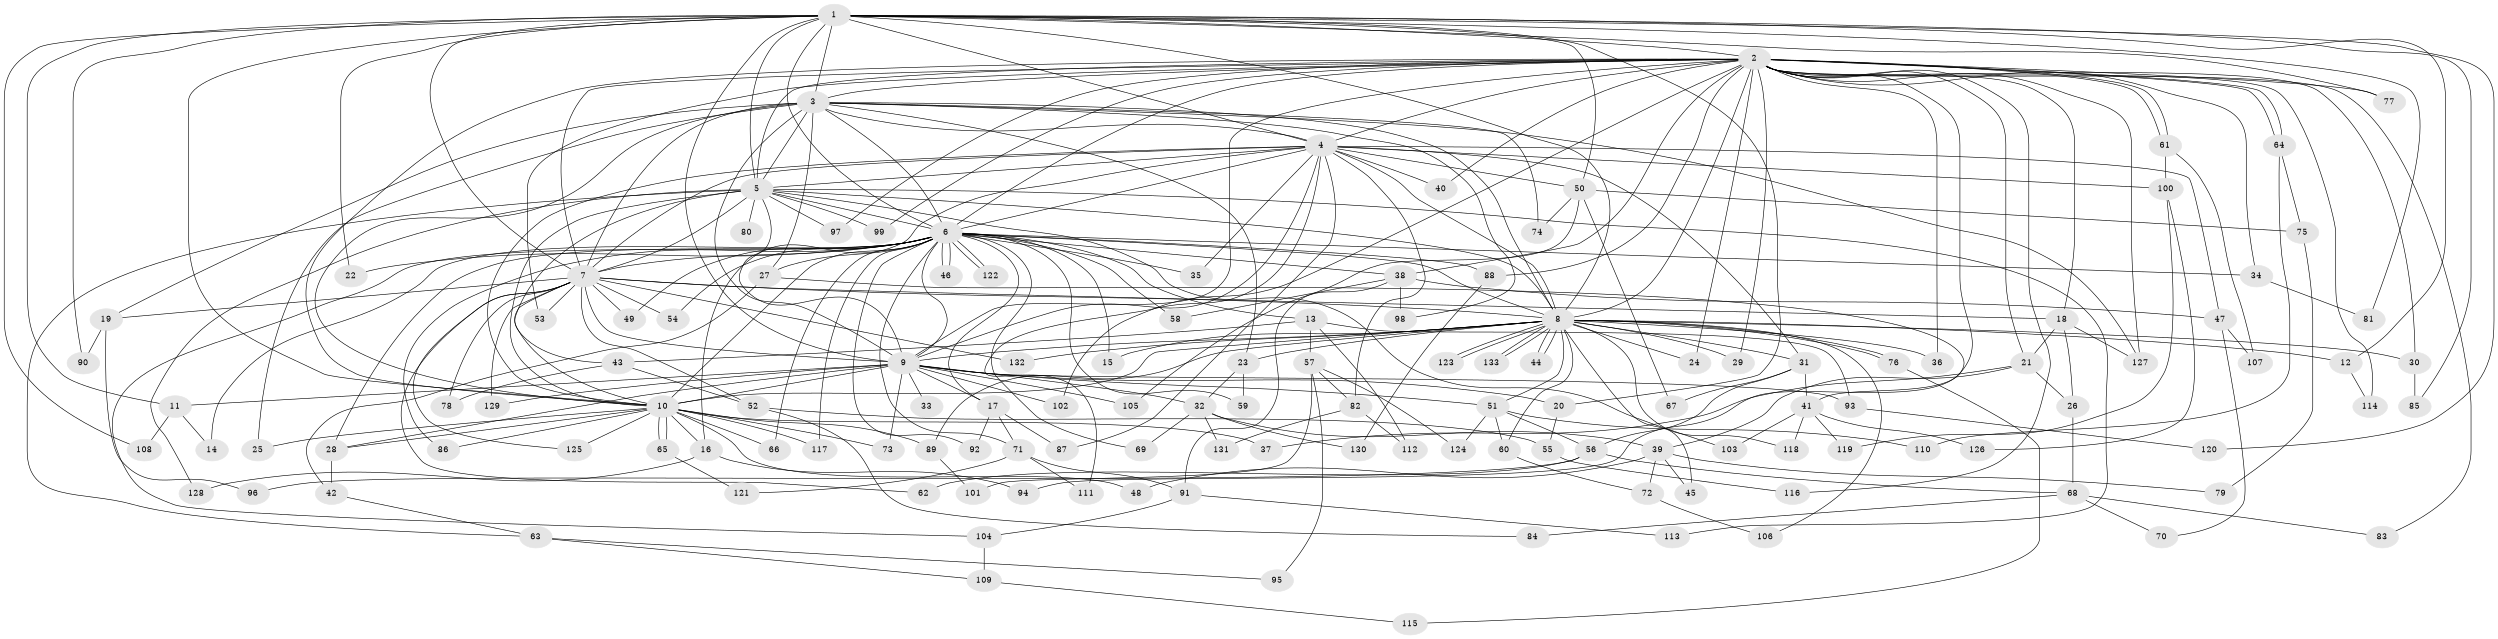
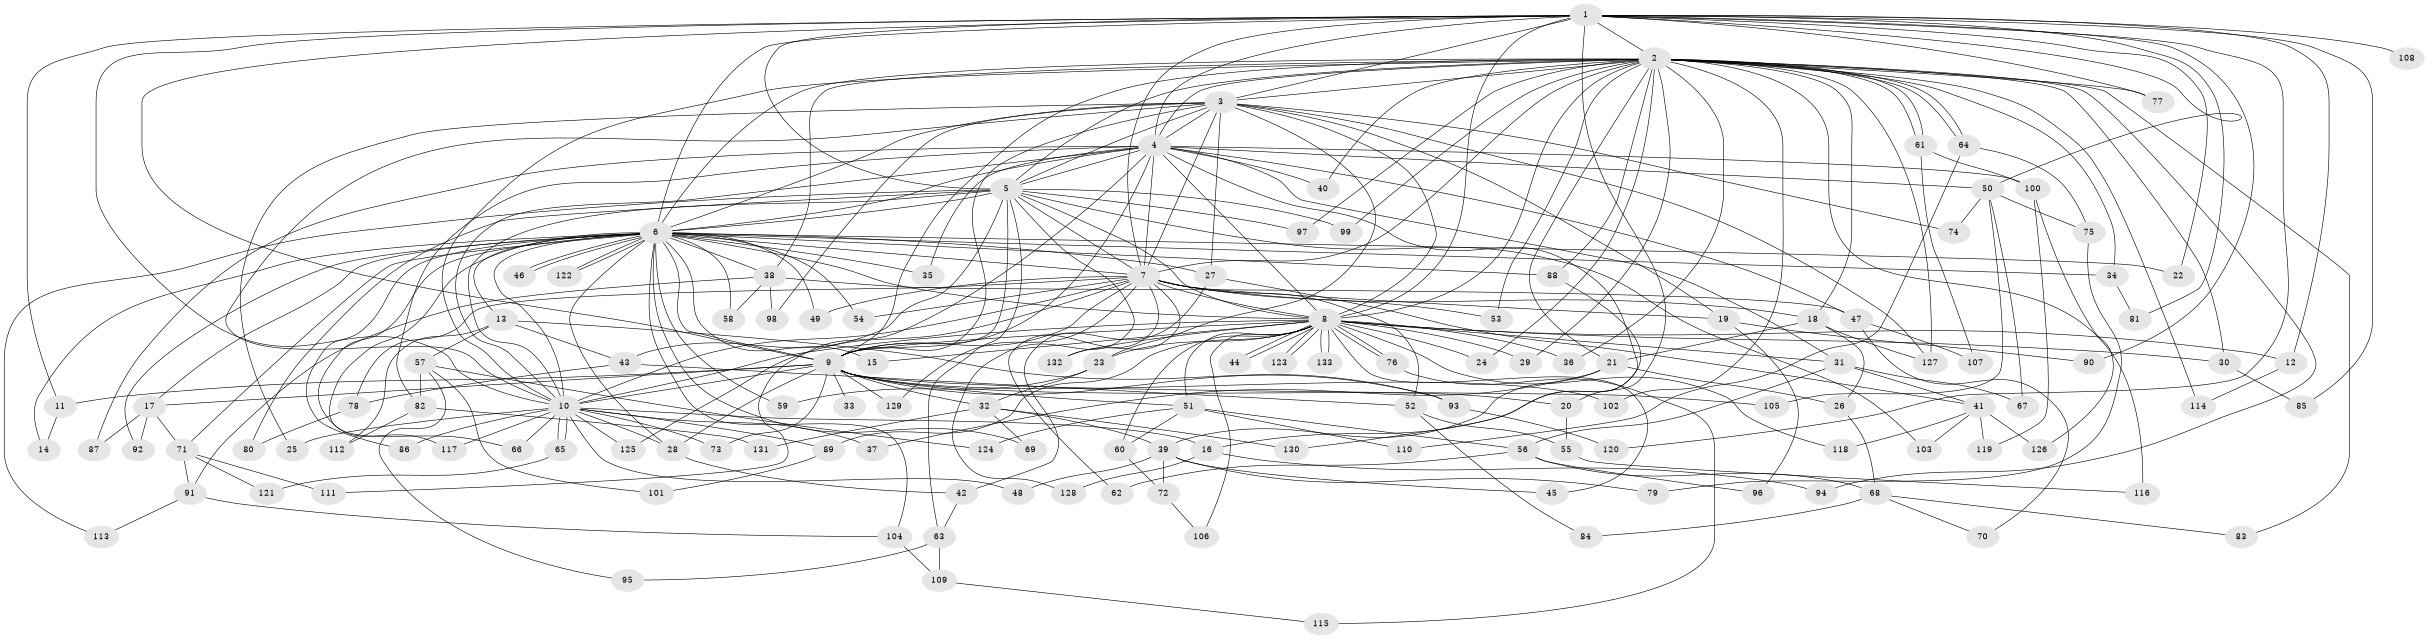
(162, 425) -> none
none -> (301, 427)
